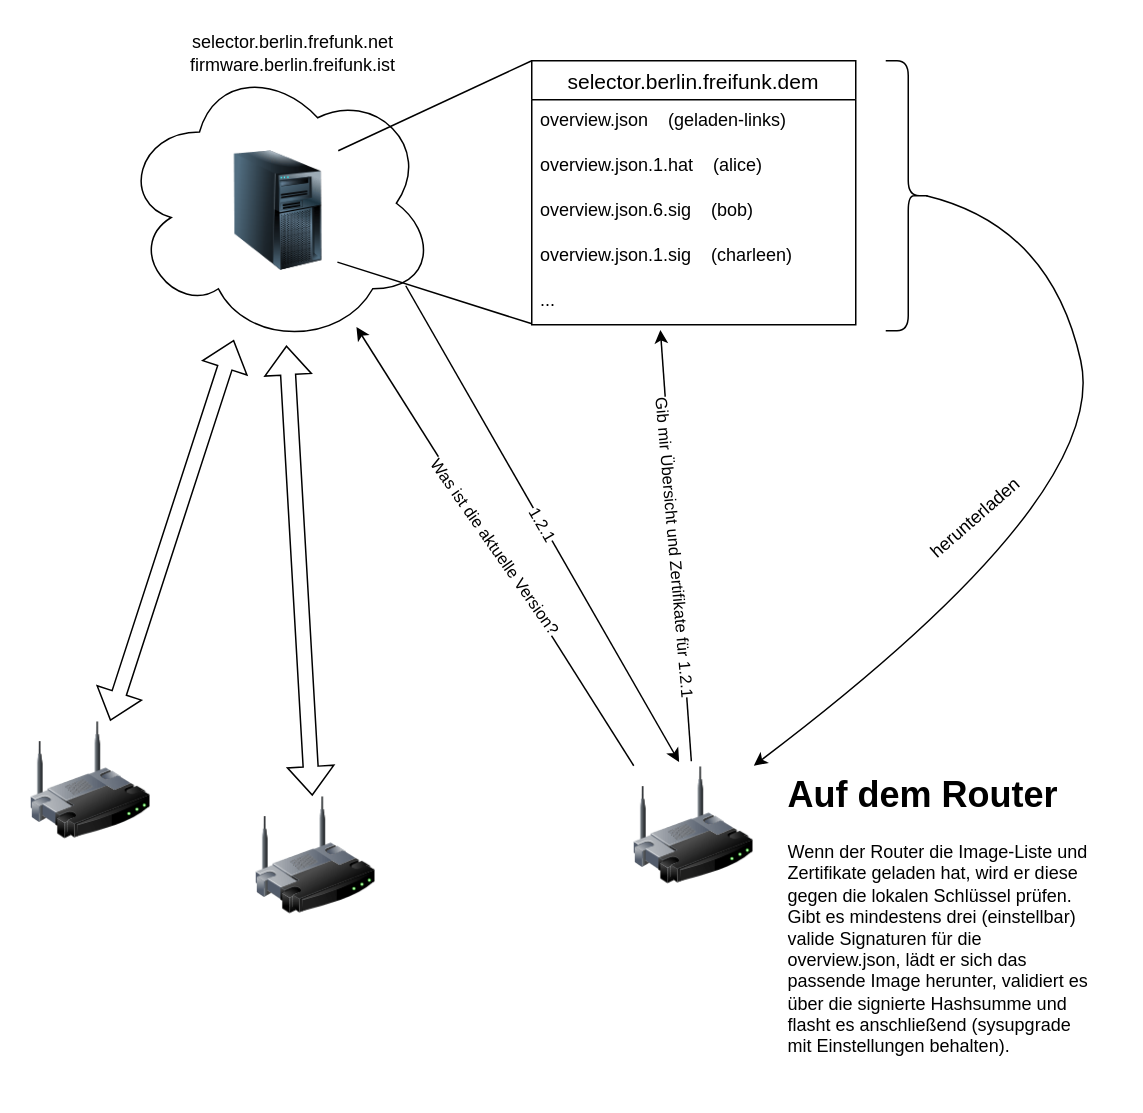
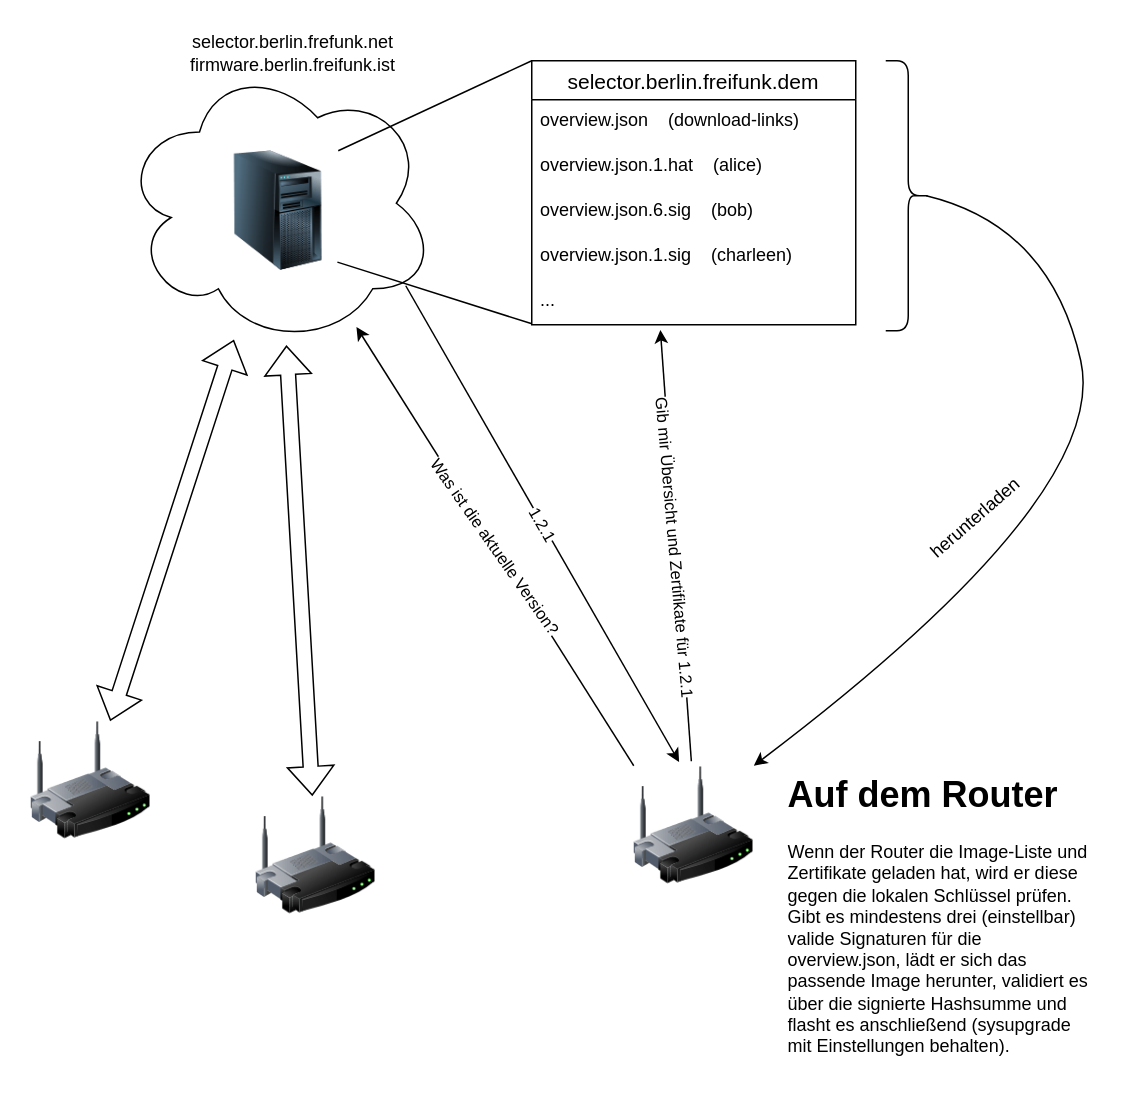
(690, 120) -> (695, 120)
